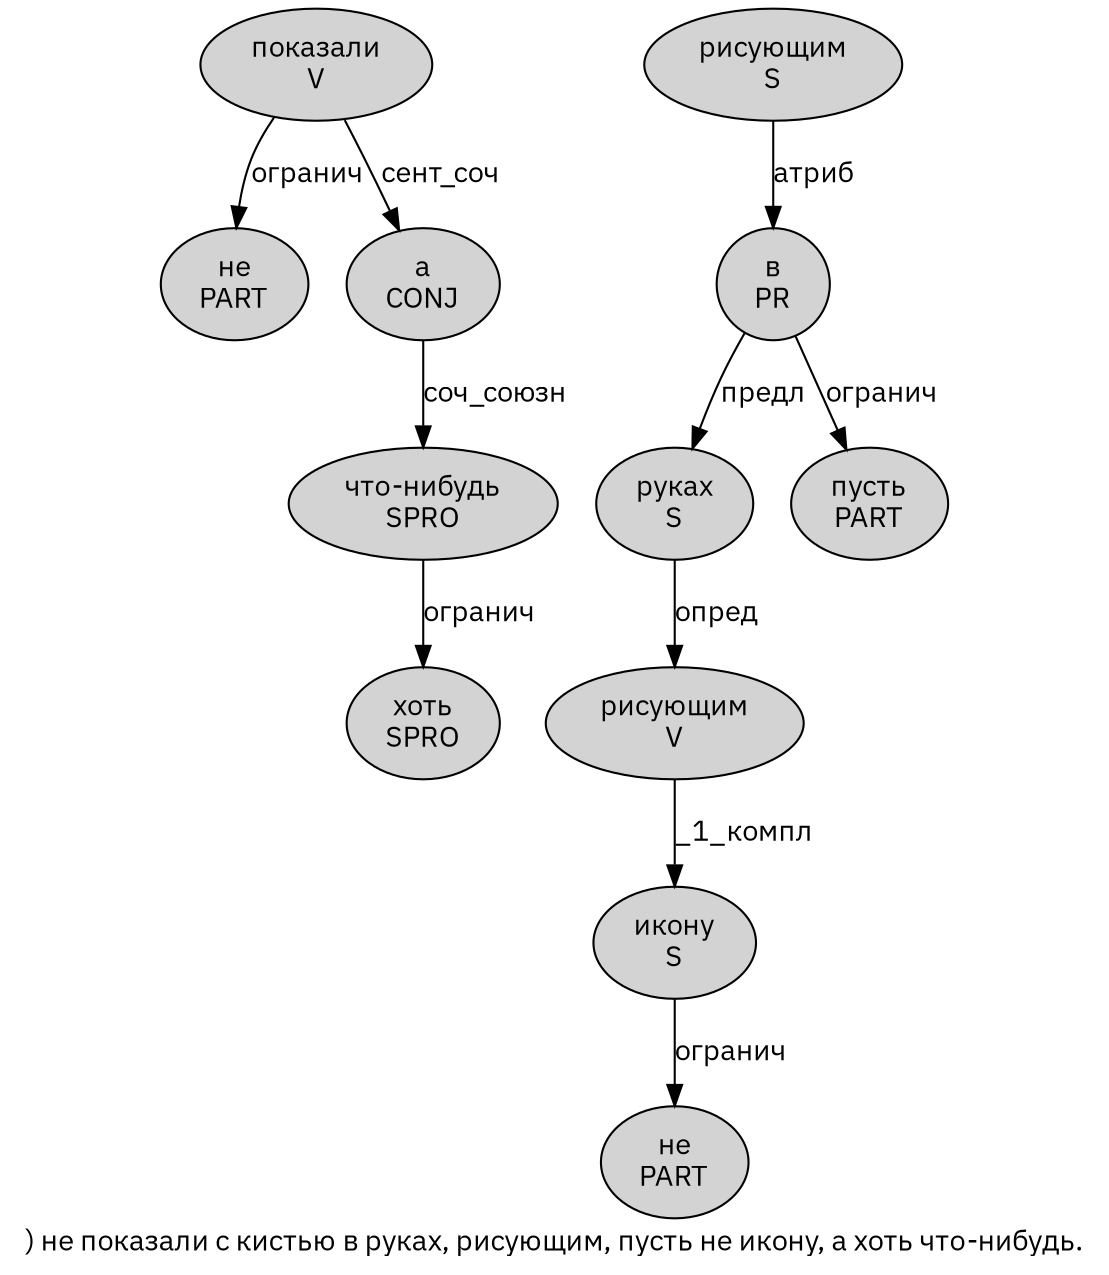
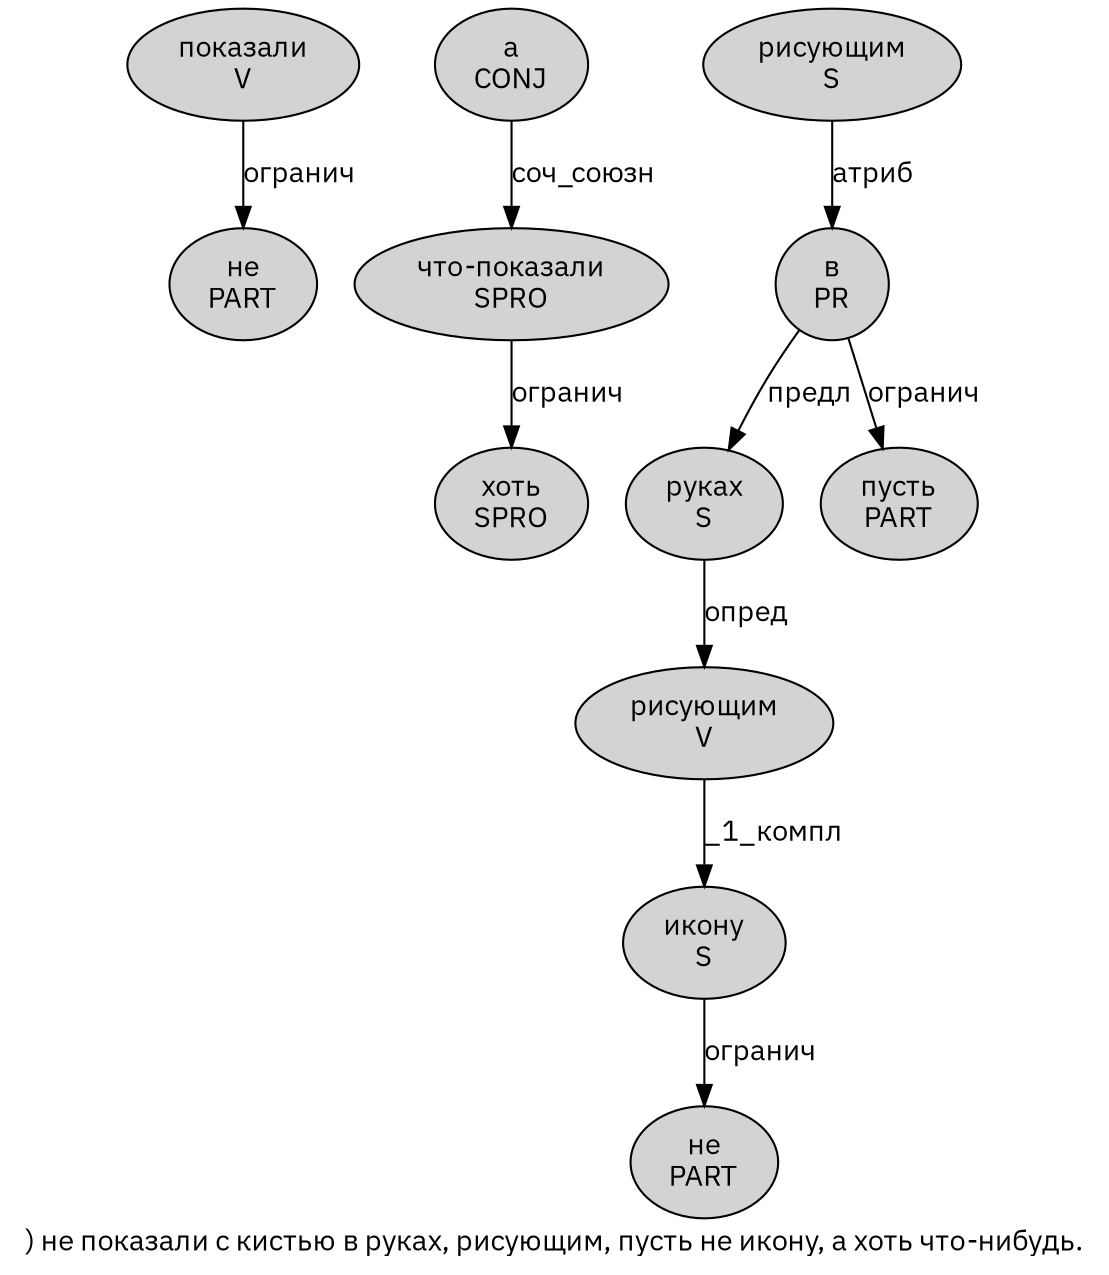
(368, 165) -> none
(423, 504) -> (512, 284)
